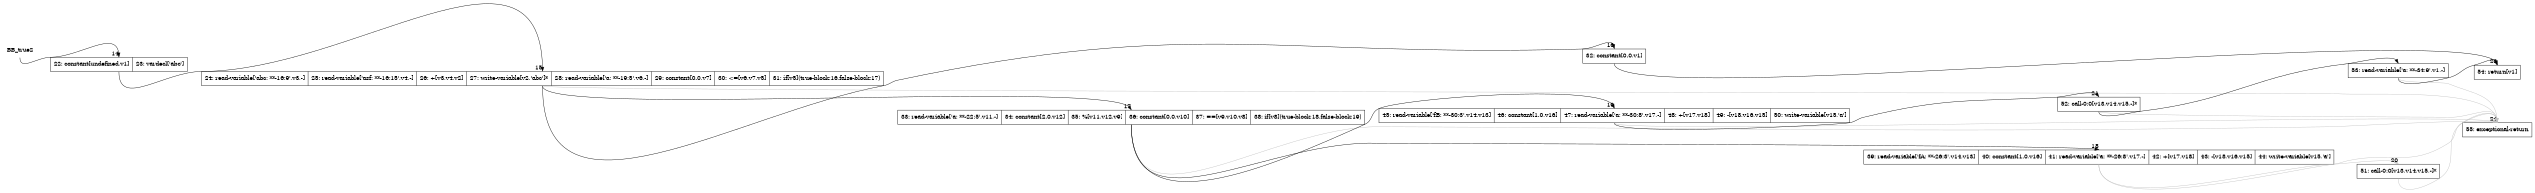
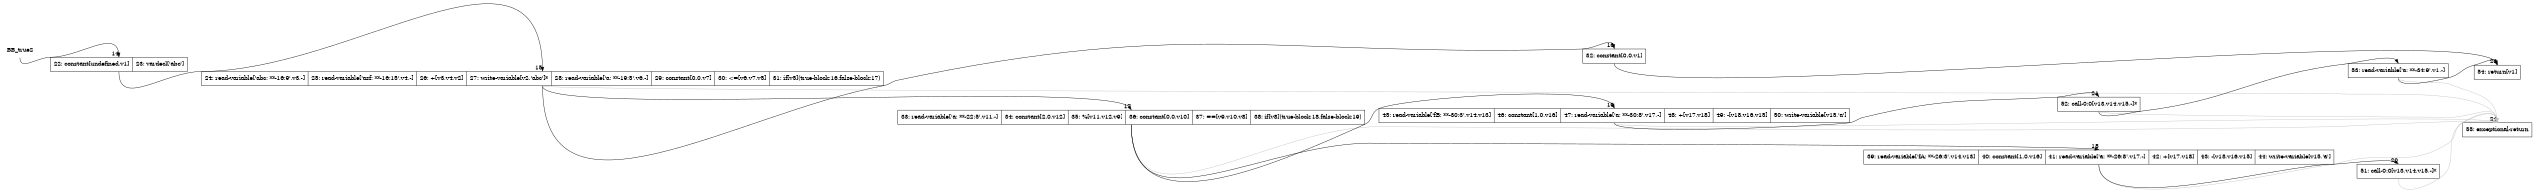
(2242, 177) -> (2242, 177)
